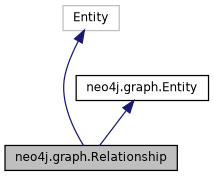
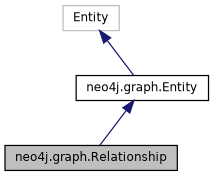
(64, 94) -> (121, 58)
